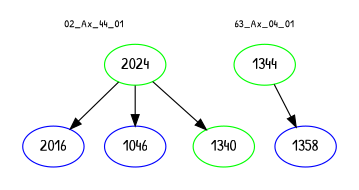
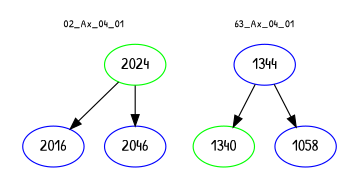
(94, 24) -> (94, 24)
(265, 65) -> (265, 65)
(167, 95) -> (247, 101)
(135, 147) -> (135, 147)
(306, 147) -> (306, 147)
